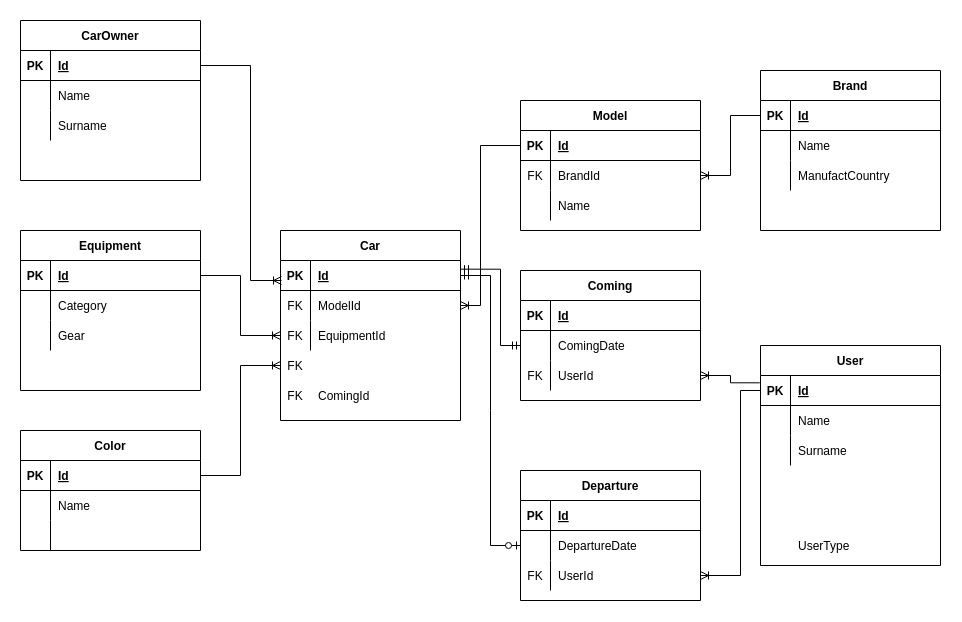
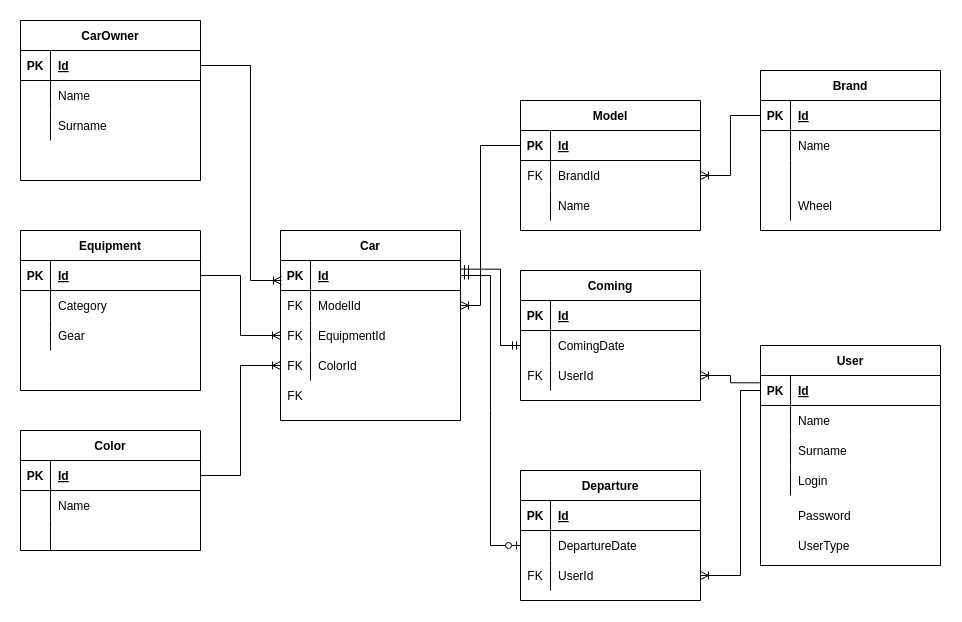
(866, 176) -> none
none -> (866, 206)
none -> (386, 366)
(386, 396) -> none
none -> (866, 481)
none -> (866, 516)
